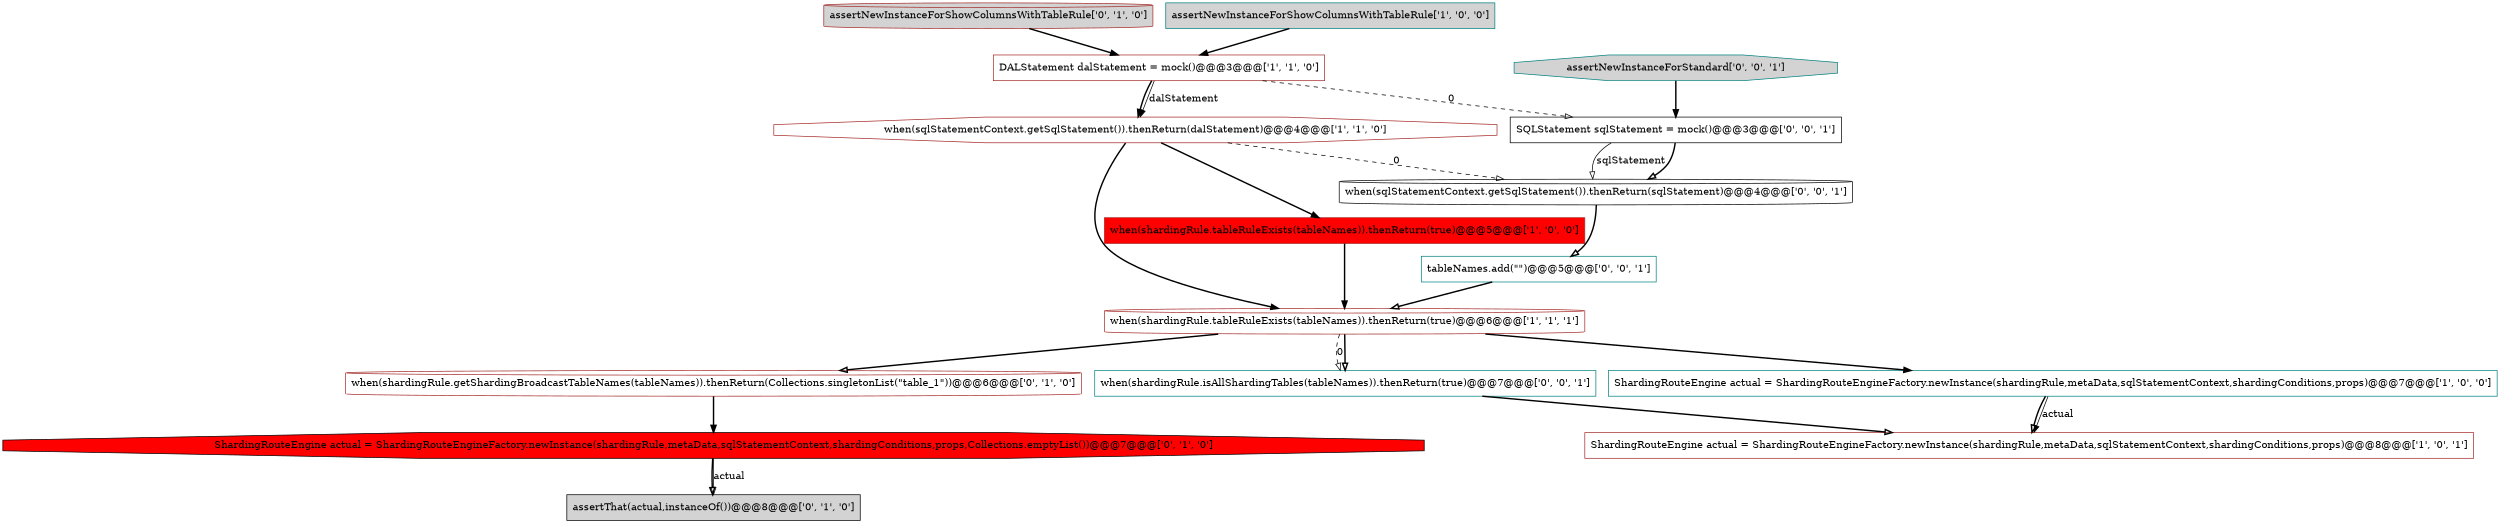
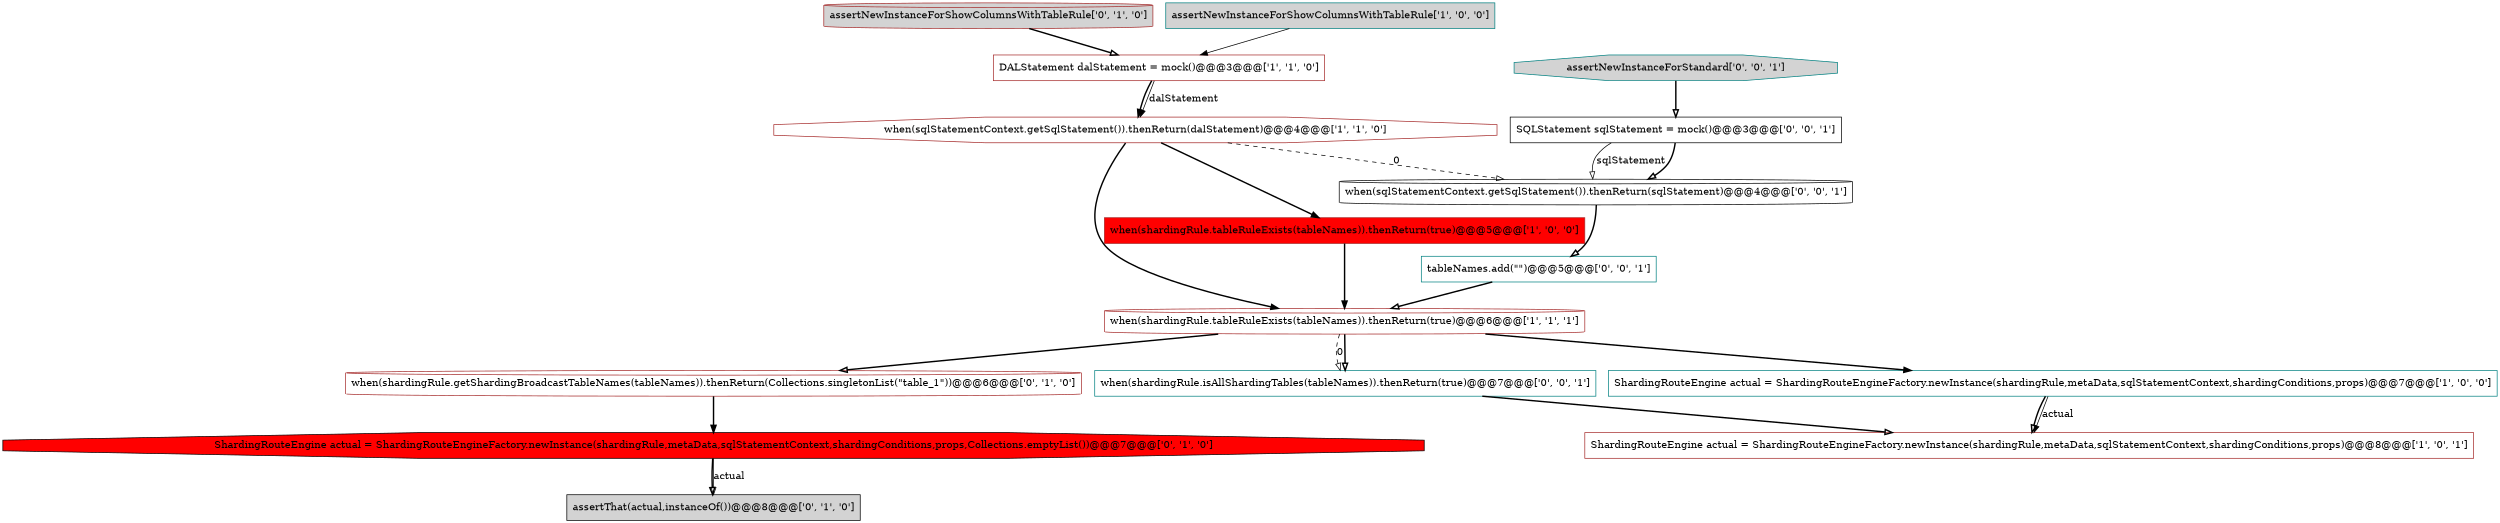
(1070, 41) -> (1070, 41)
(1248, 41) -> (1248, 41)
(1676, 95) -> (1676, 95)
(1414, 98) -> none
